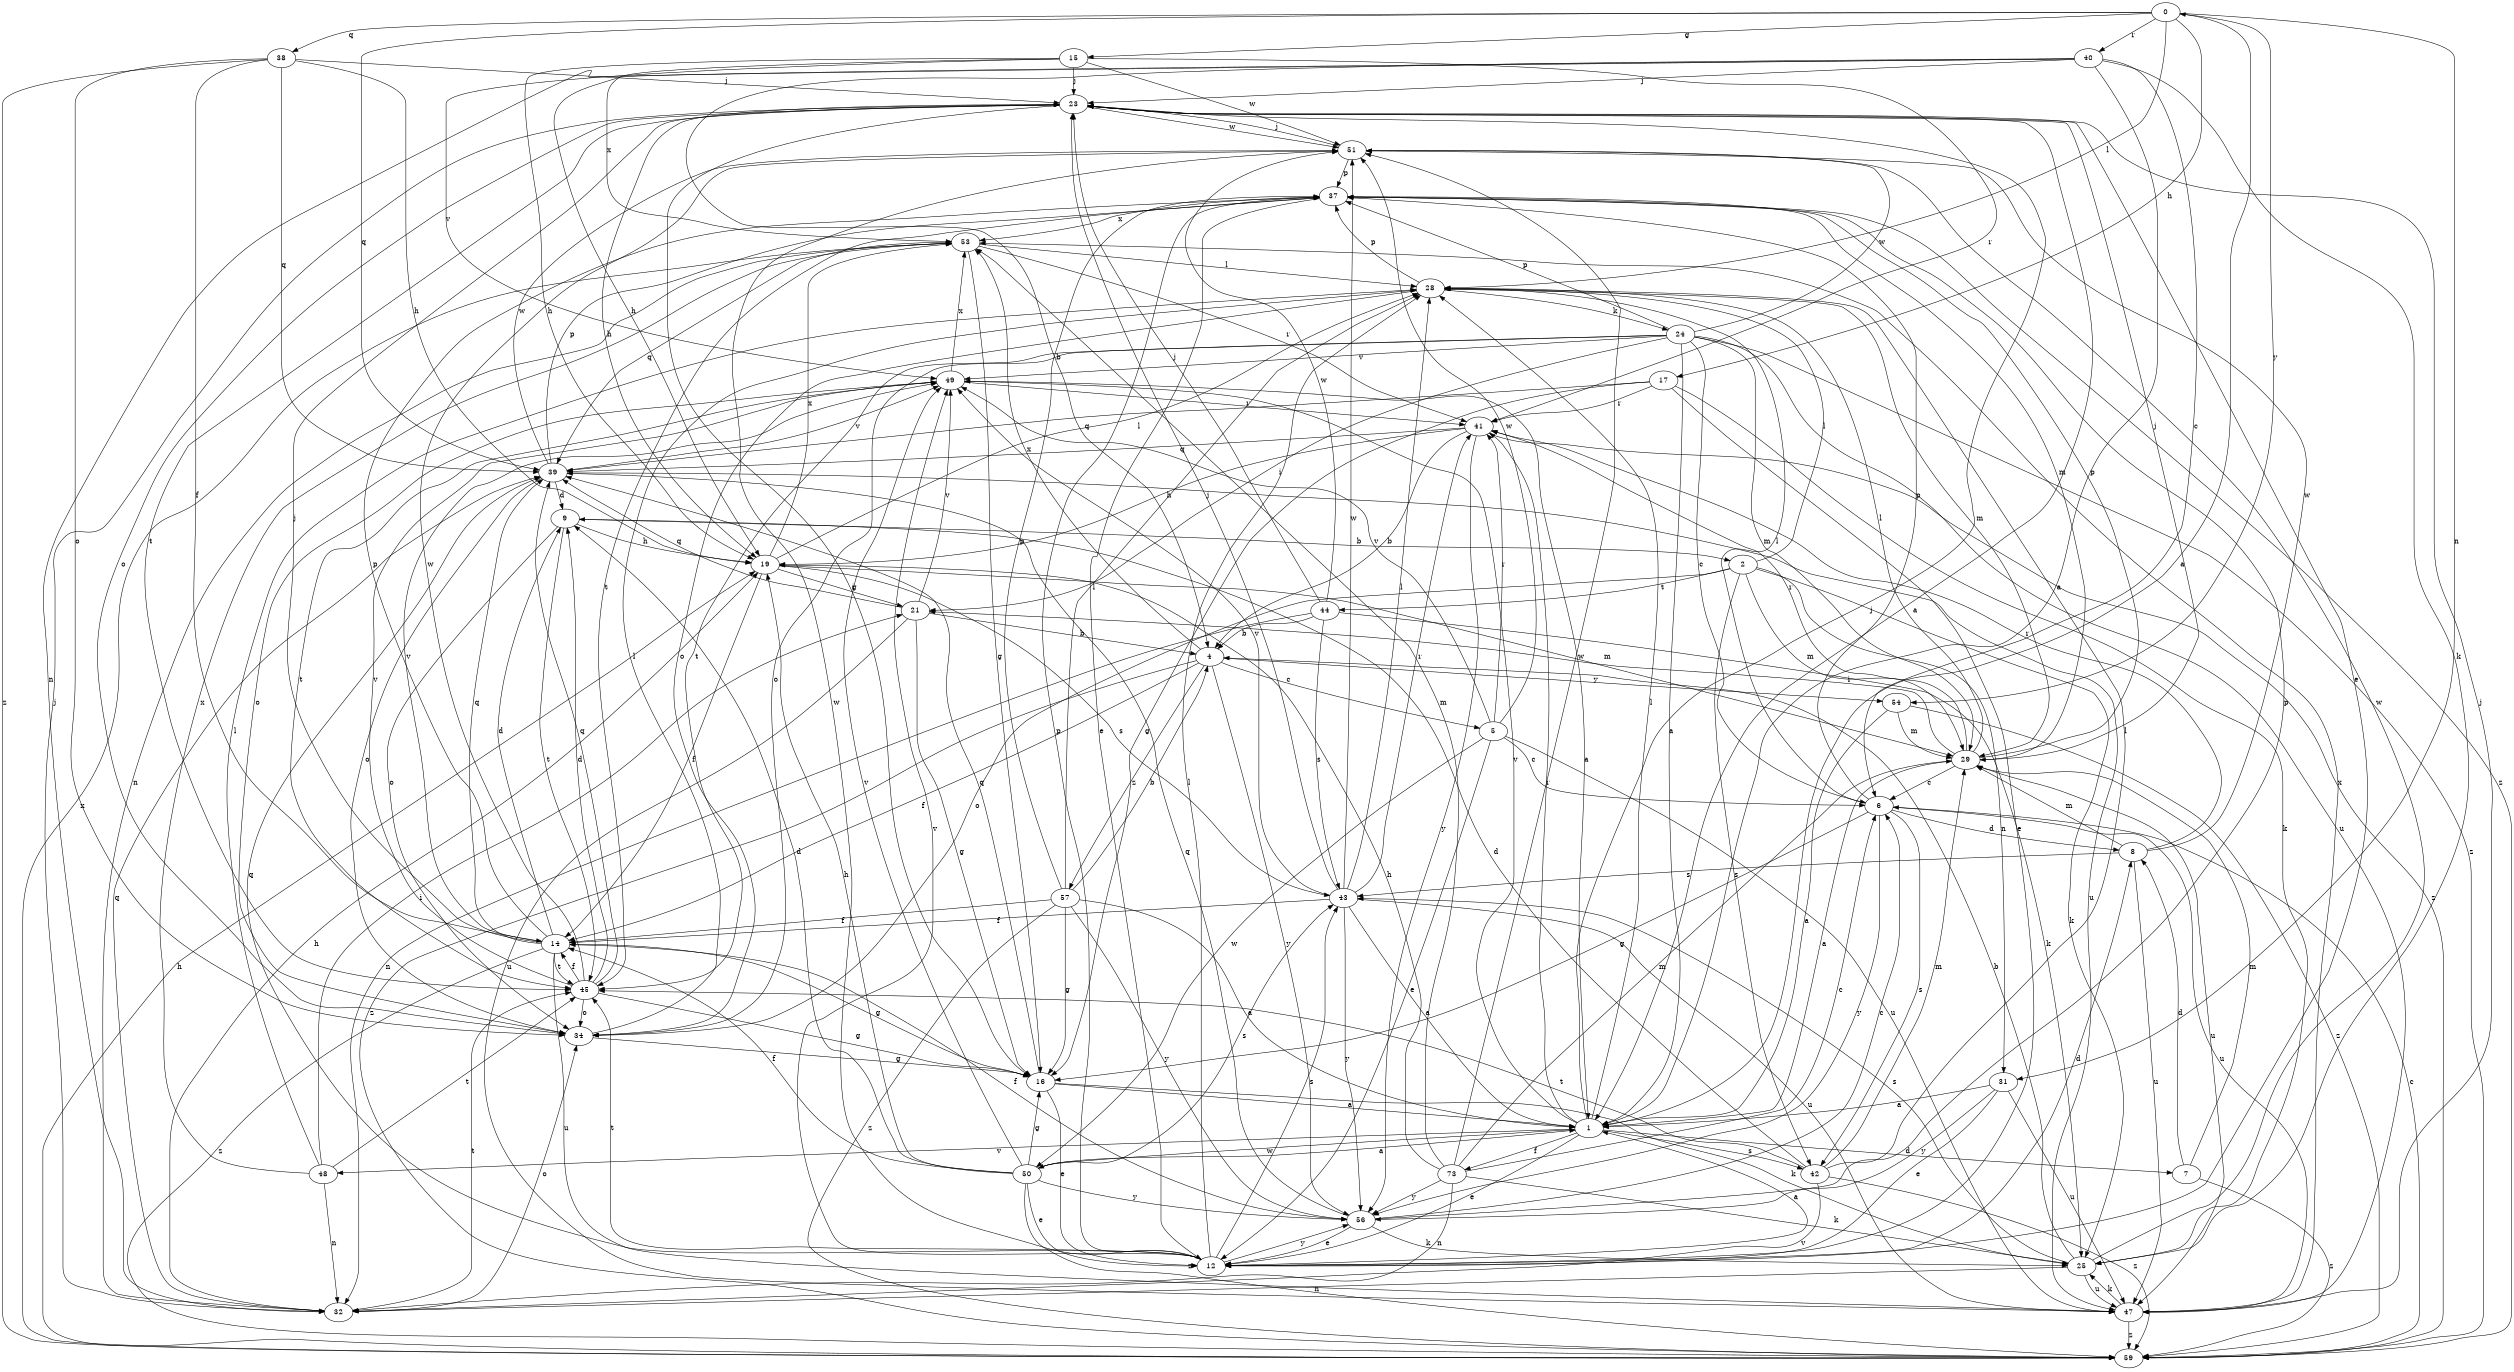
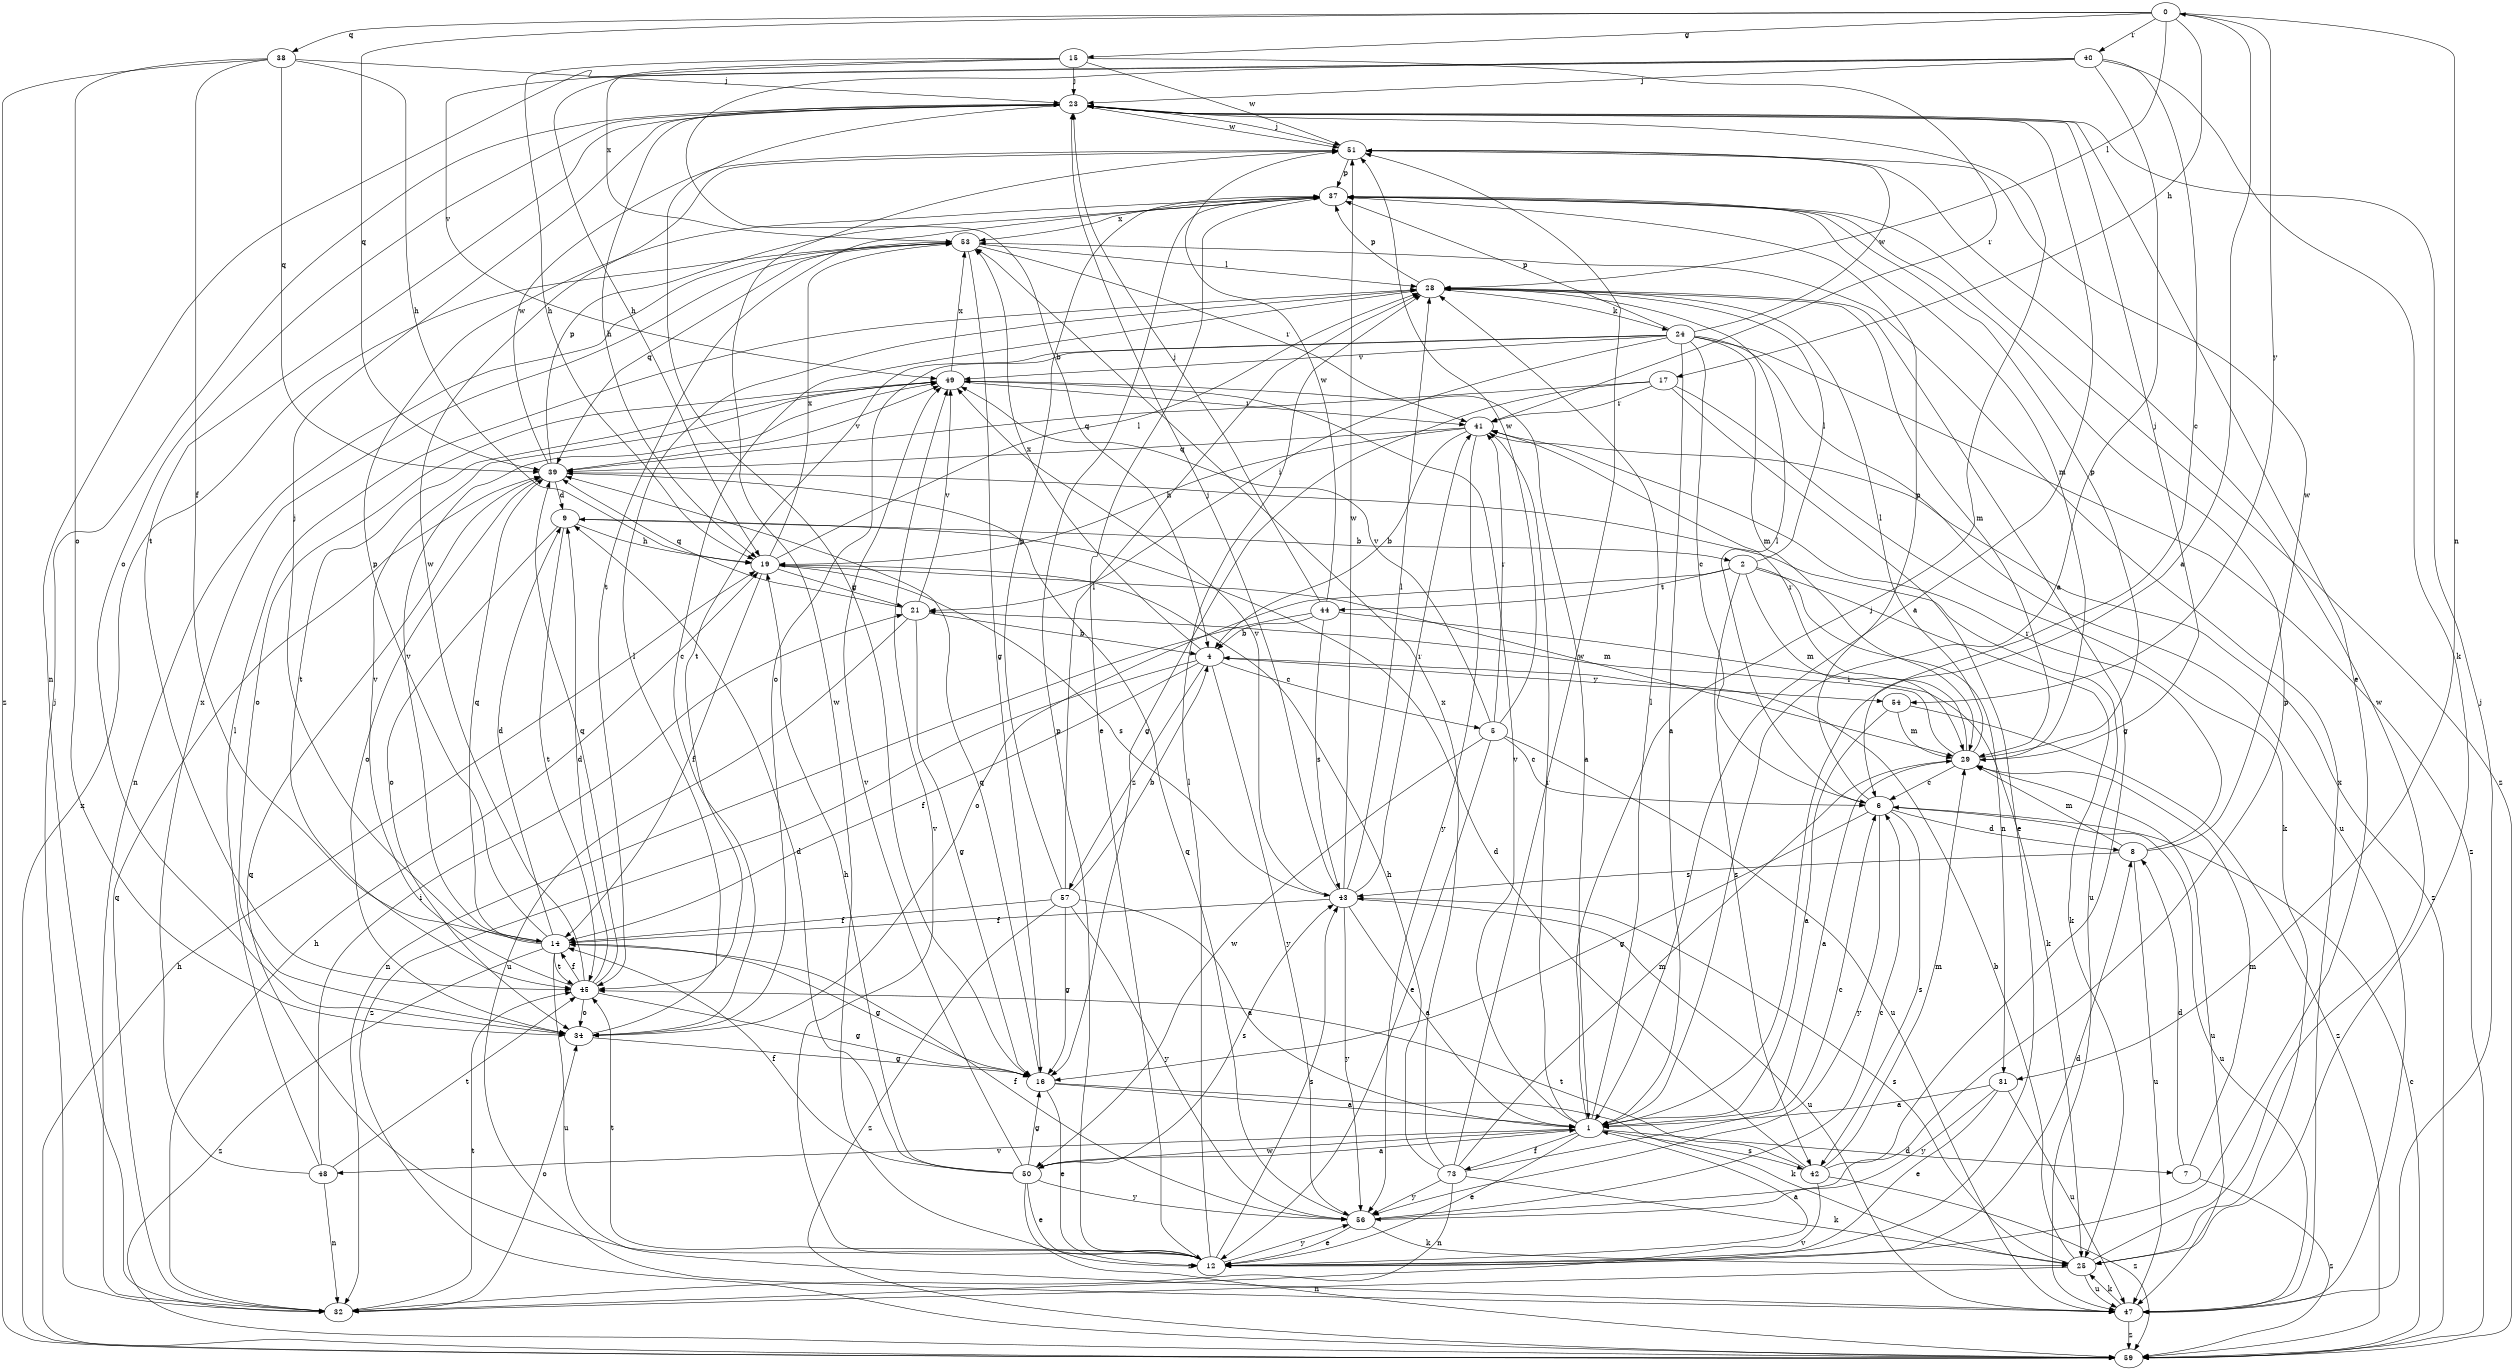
(682, 657) -> (682, 657)
(1444, 703) -> (1444, 703)
(2126, 731) -> (2126, 731)
